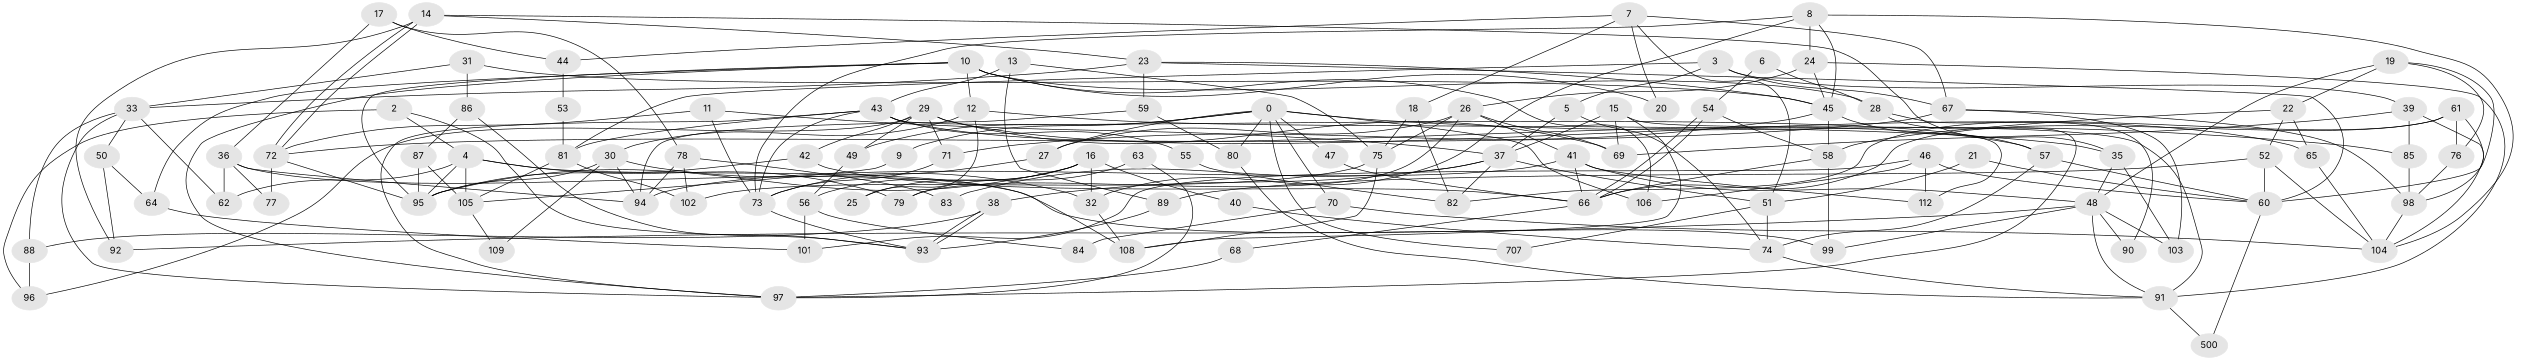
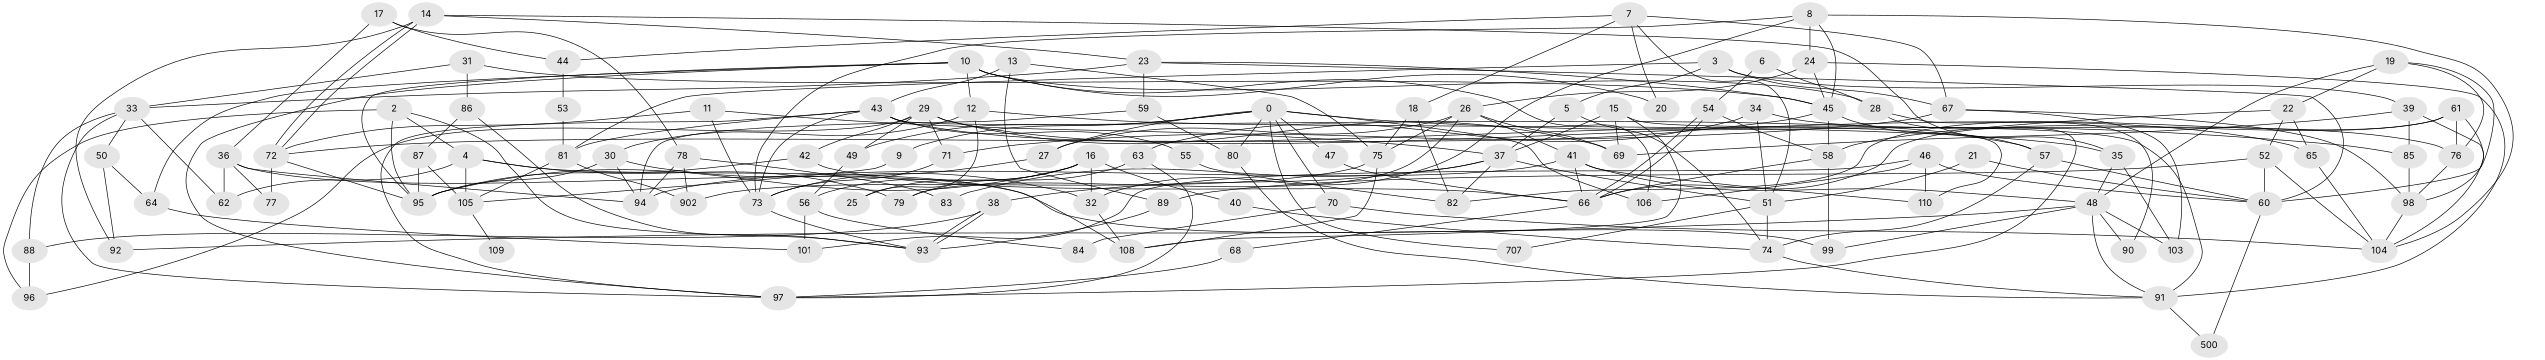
none -> (1756, 109)
(445, 177) -> (393, 159)
(553, 204) -> none
(689, 204) -> (689, 204)
(1926, 204) -> (1926, 204)
